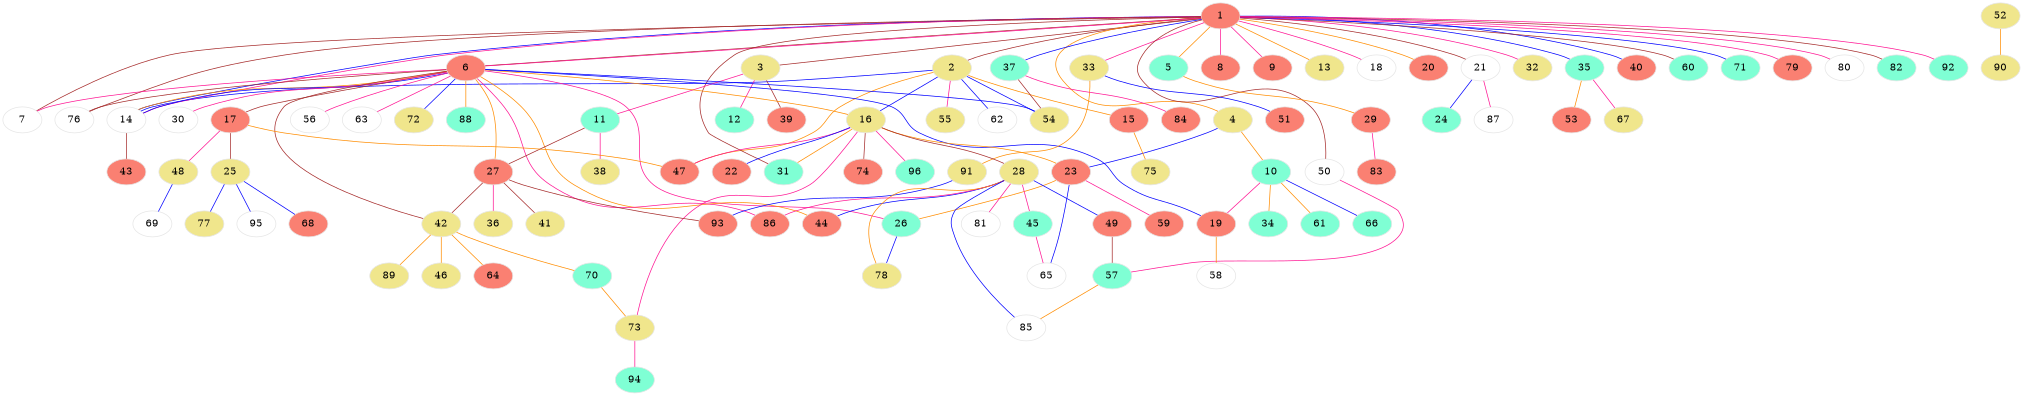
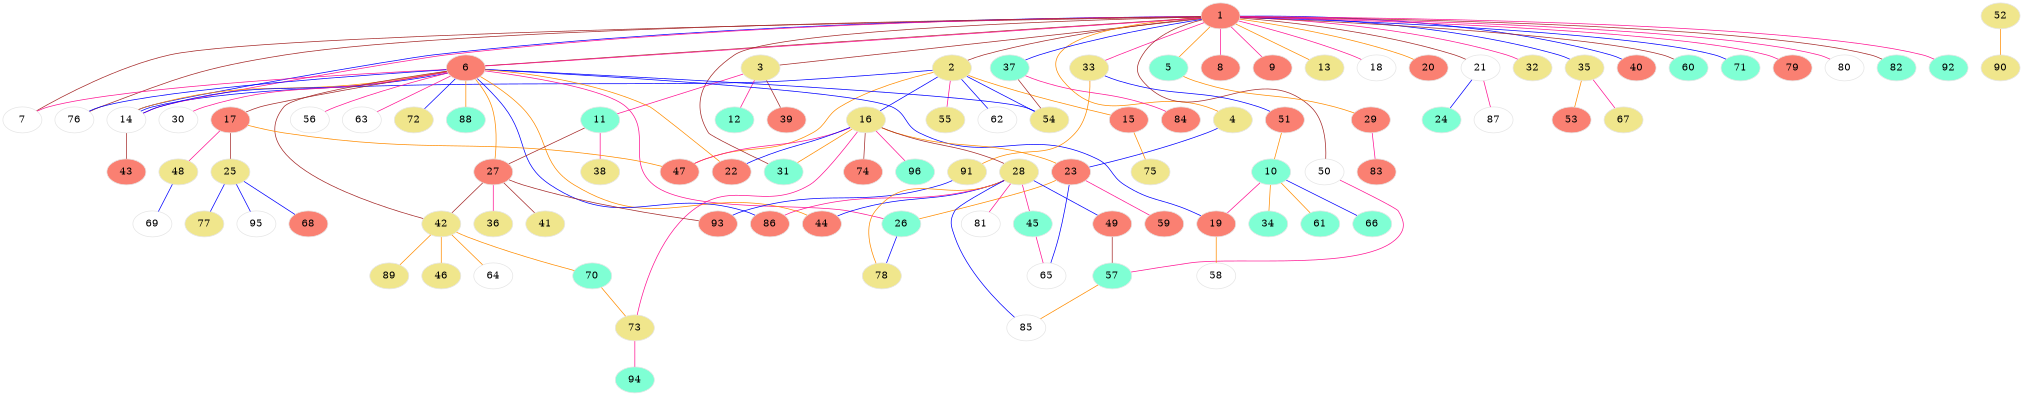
(1585, 68) -> (1585, 68)
(676, 88) -> (612, 93)
(186, 92) -> (186, 92)
(1252, 146) -> (1278, 146)
(555, 188) -> (555, 188)
(493, 276) -> (493, 276)
